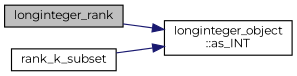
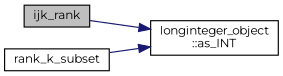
(64, 16) -> (57, 16)
